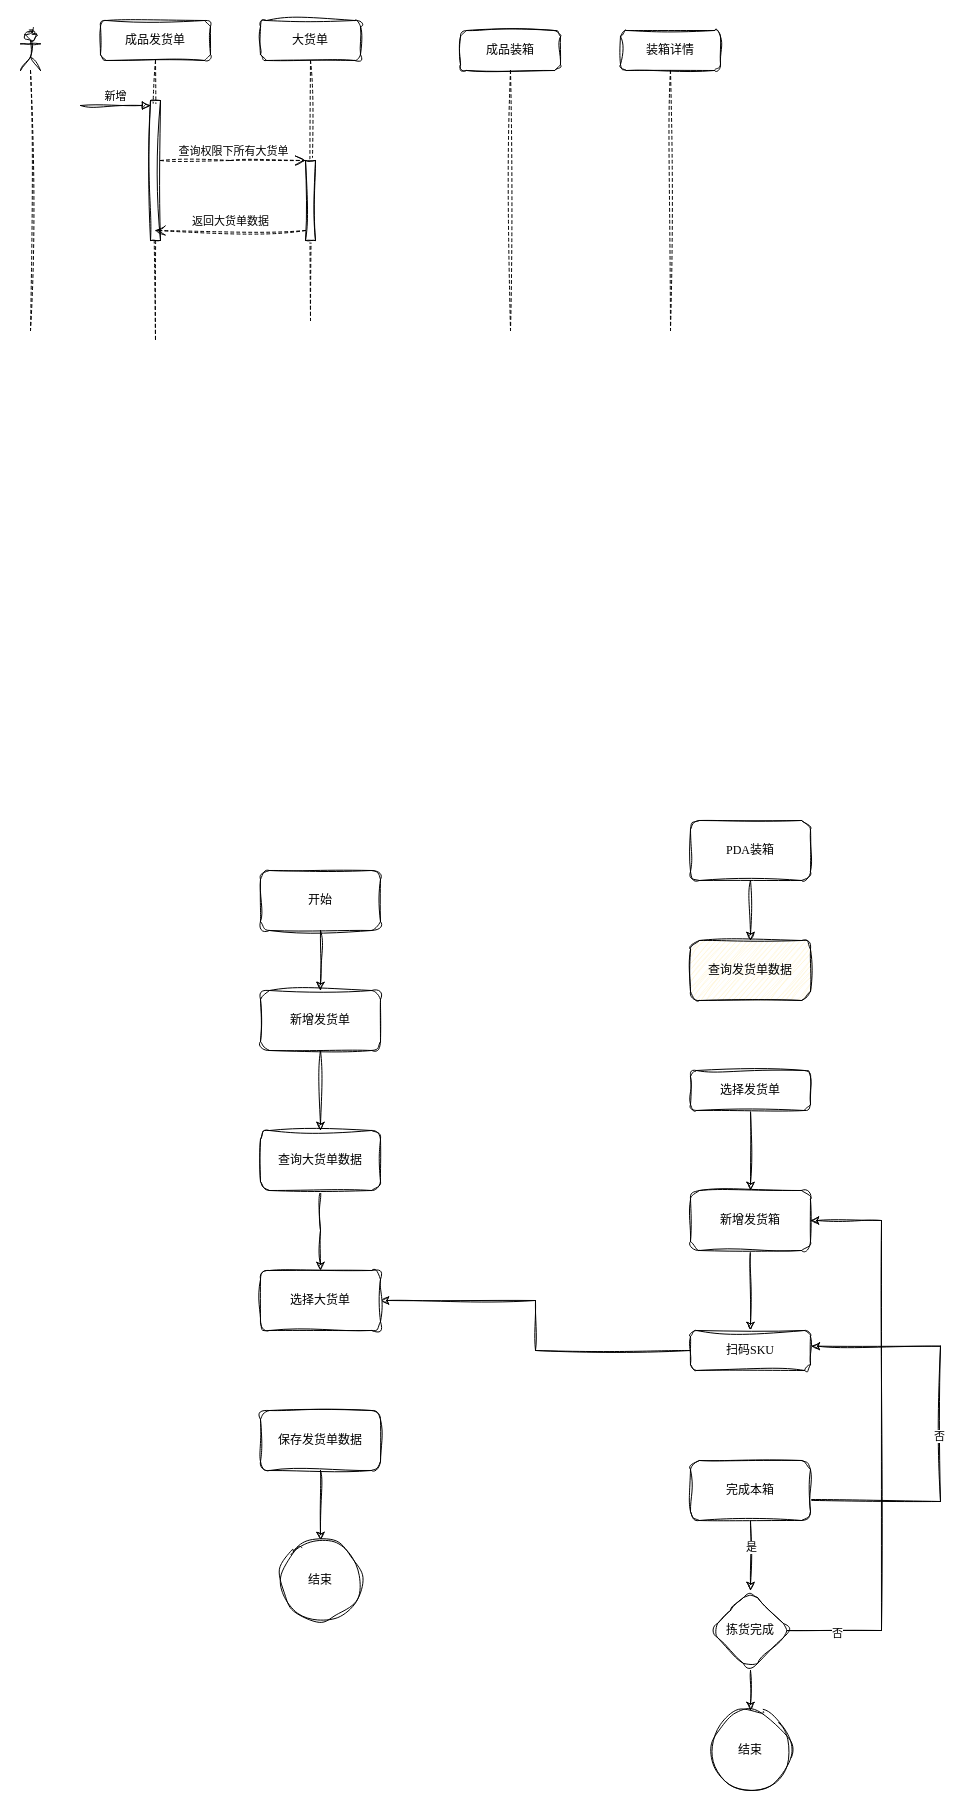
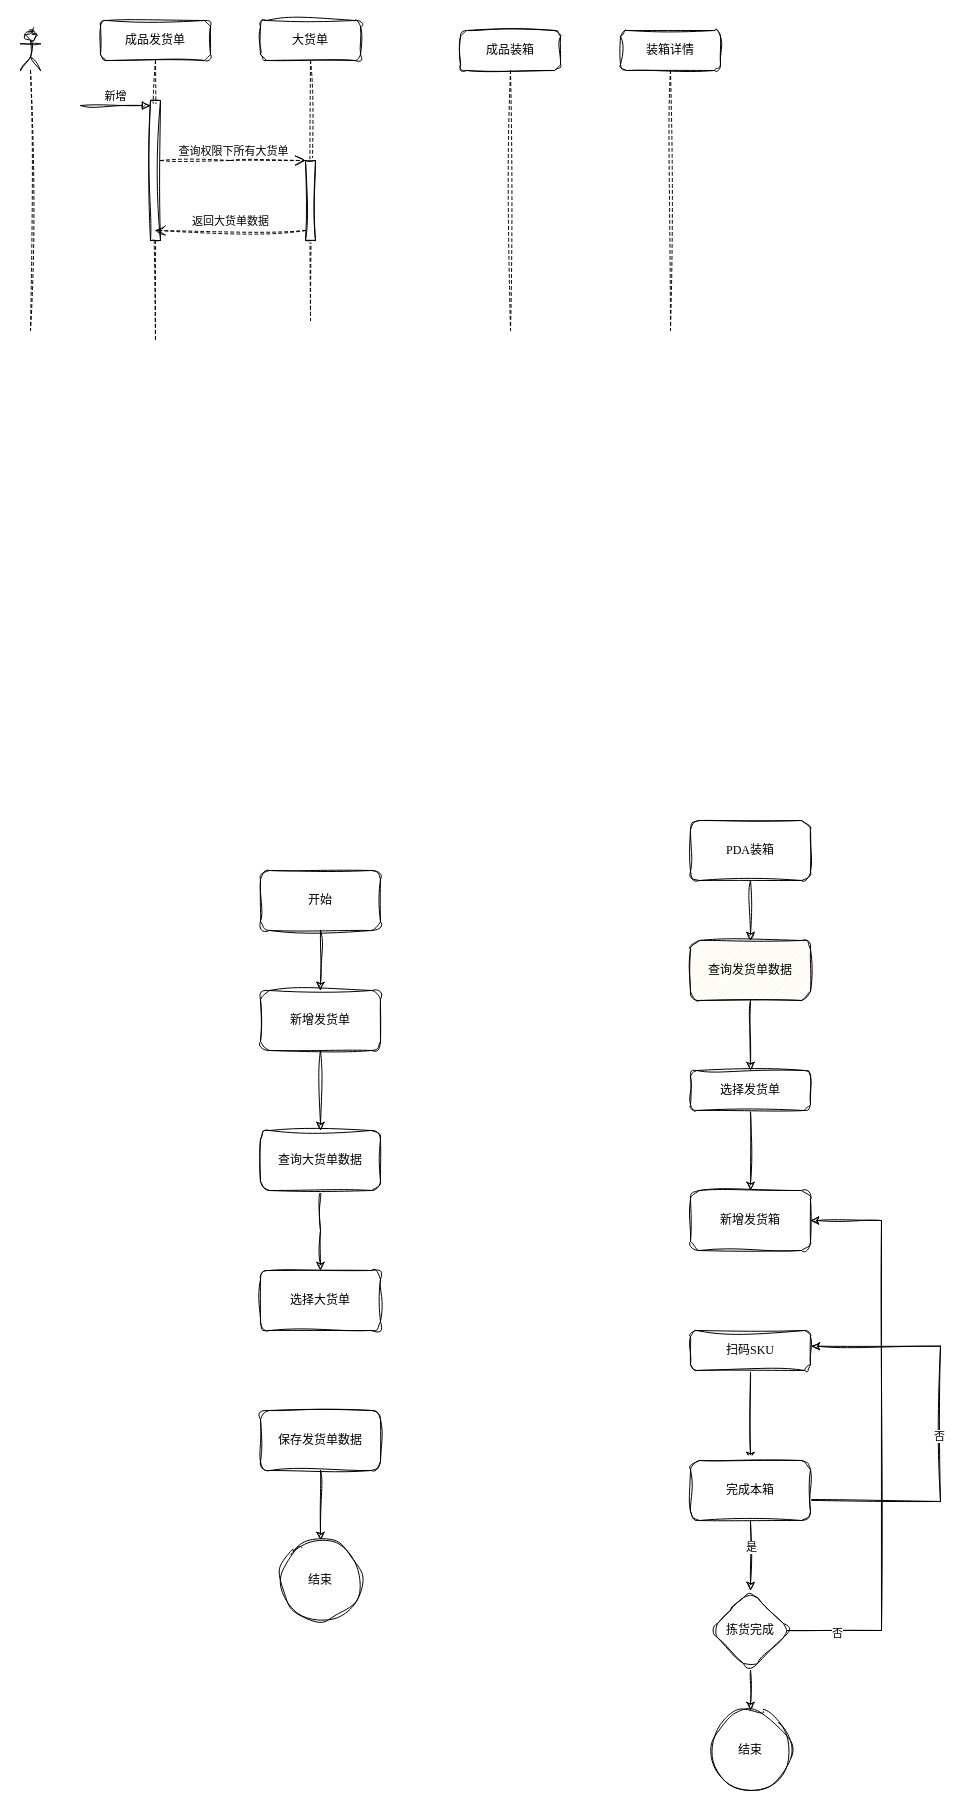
none -> (751, 1033)
(751, 1288) -> none
(536, 1329) -> (751, 1413)
